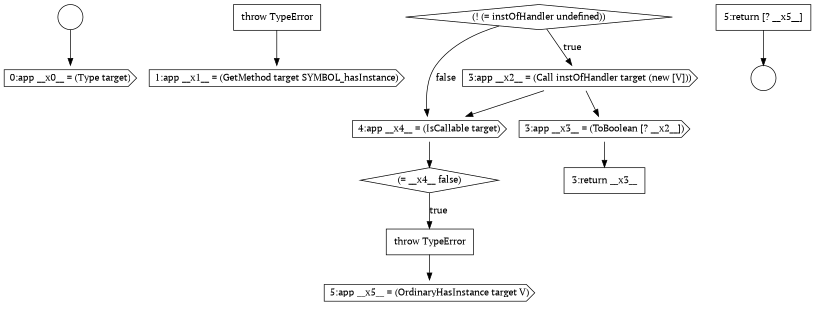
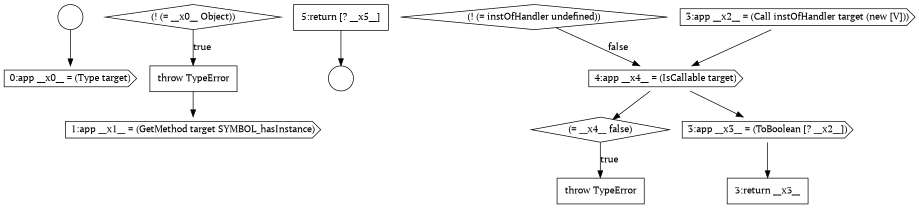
none -> (193, 17)
(557, 44) -> none
(591, 100) -> (714, 102)
(429, 293) -> none
